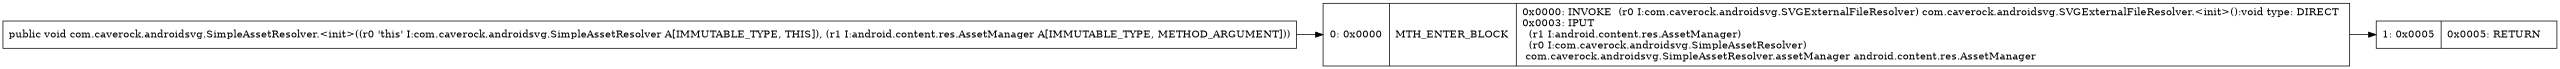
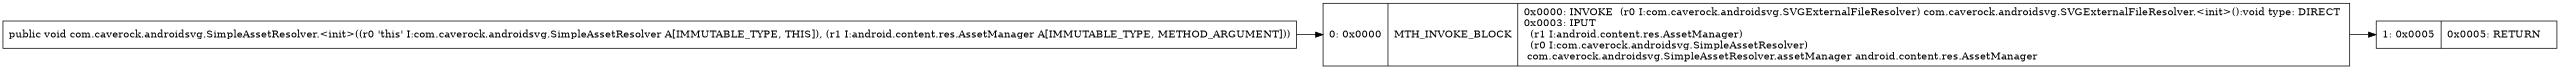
(1452, 34) -> (1453, 34)
